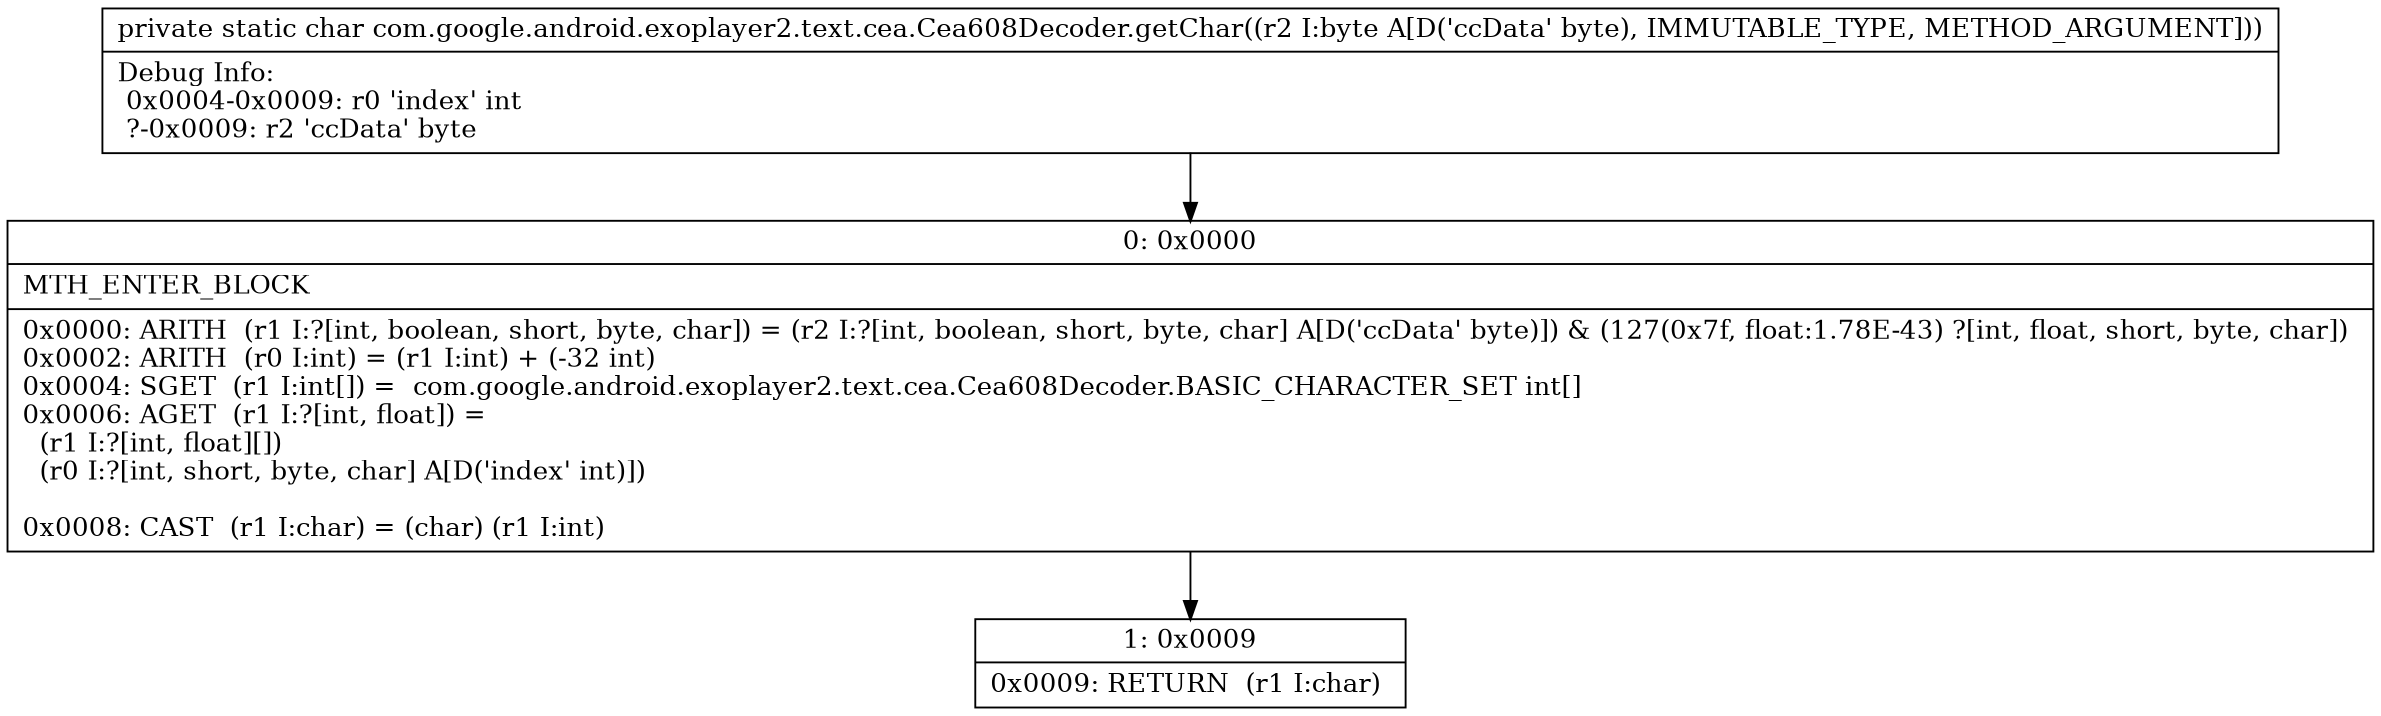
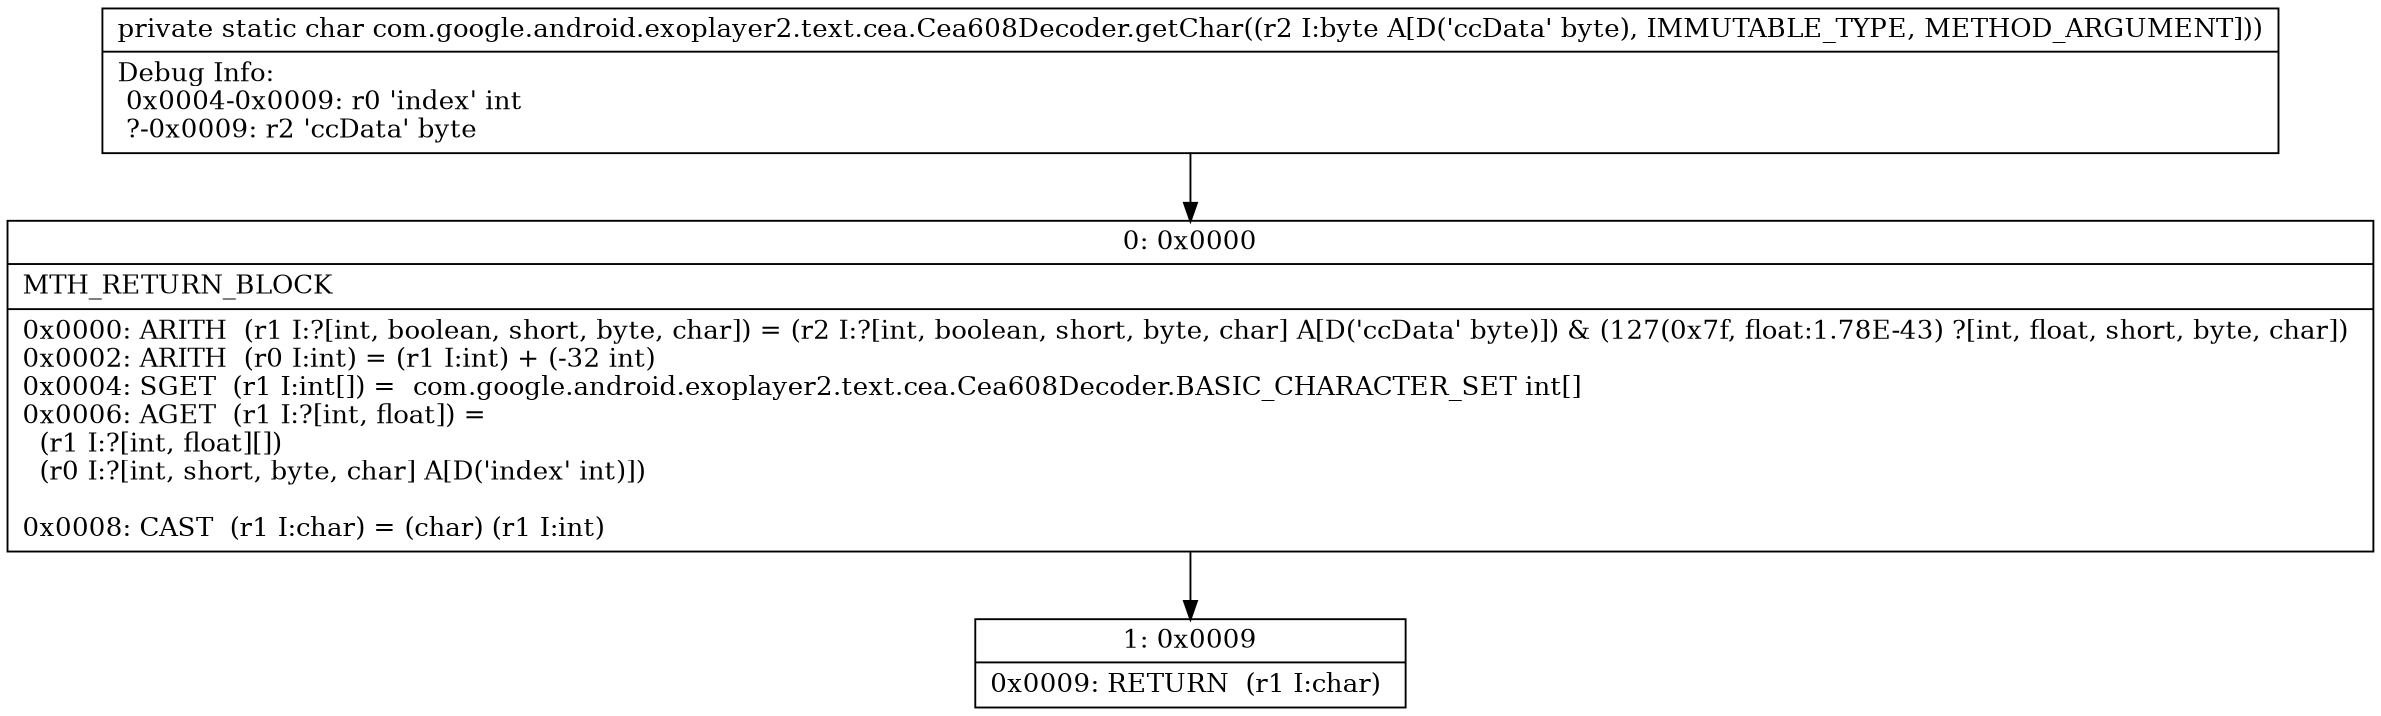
(167, 286) -> (179, 286)
